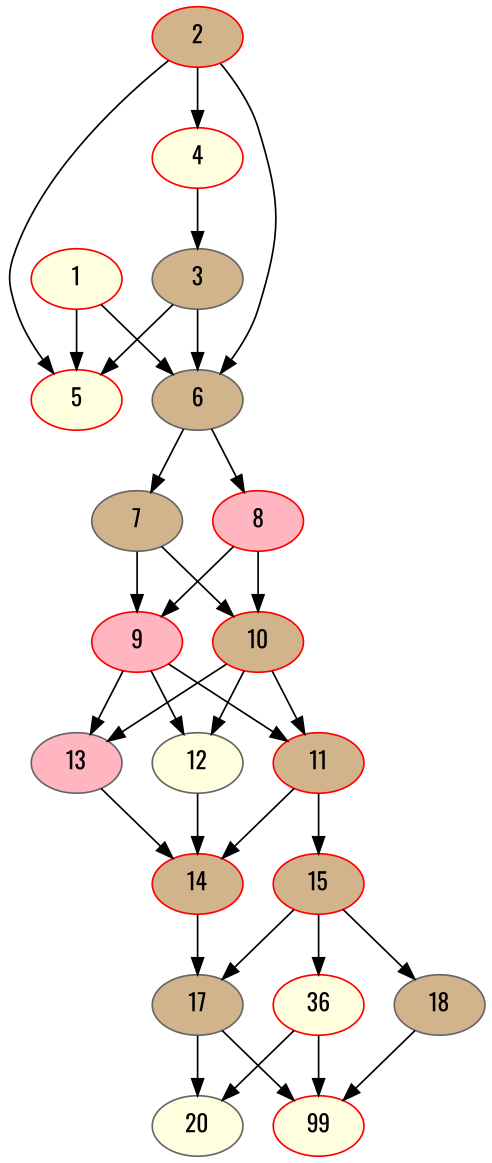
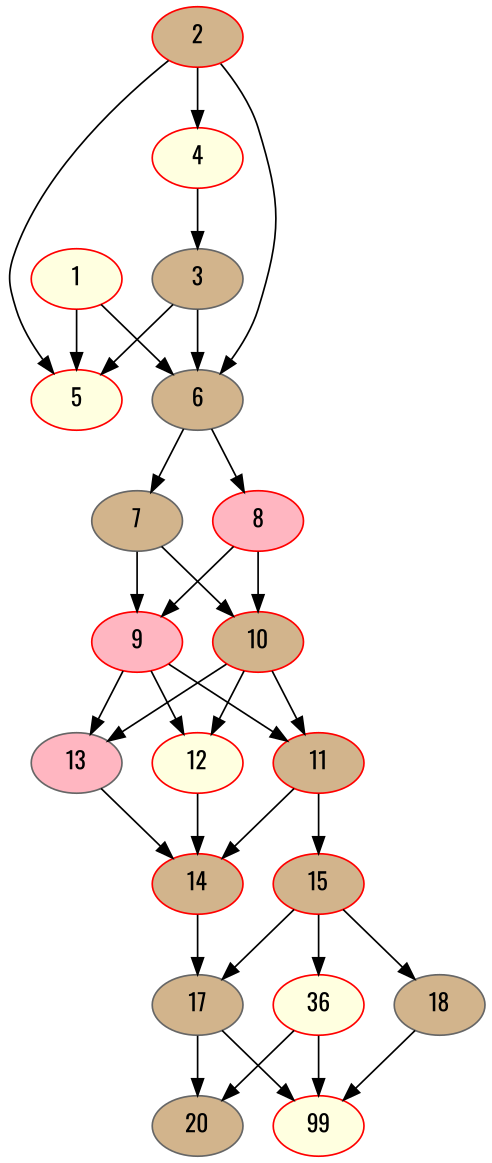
(198, 763) -> (198, 763)
(198, 1126) -> (198, 1126)
